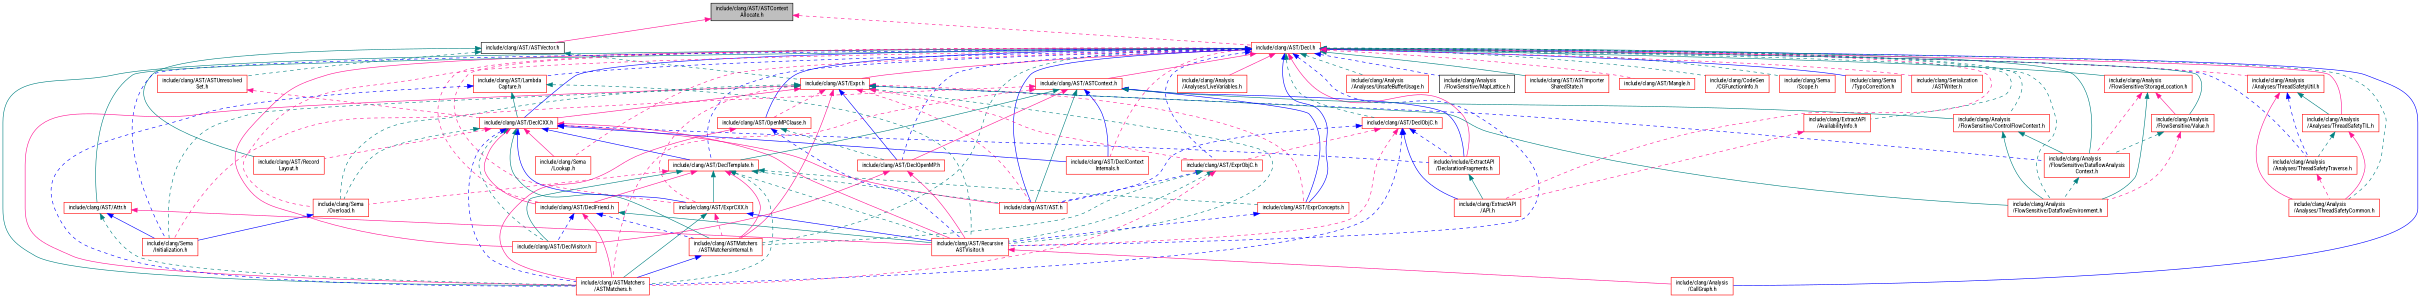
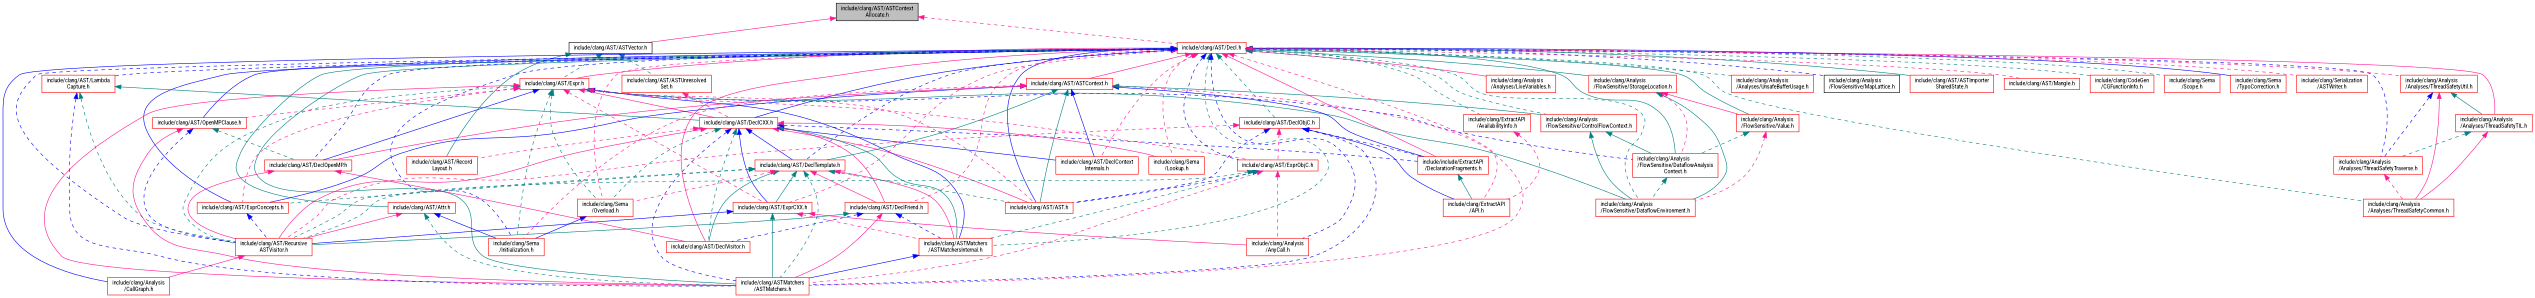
(802, 167) -> (808, 119)
none -> (1278, 247)
